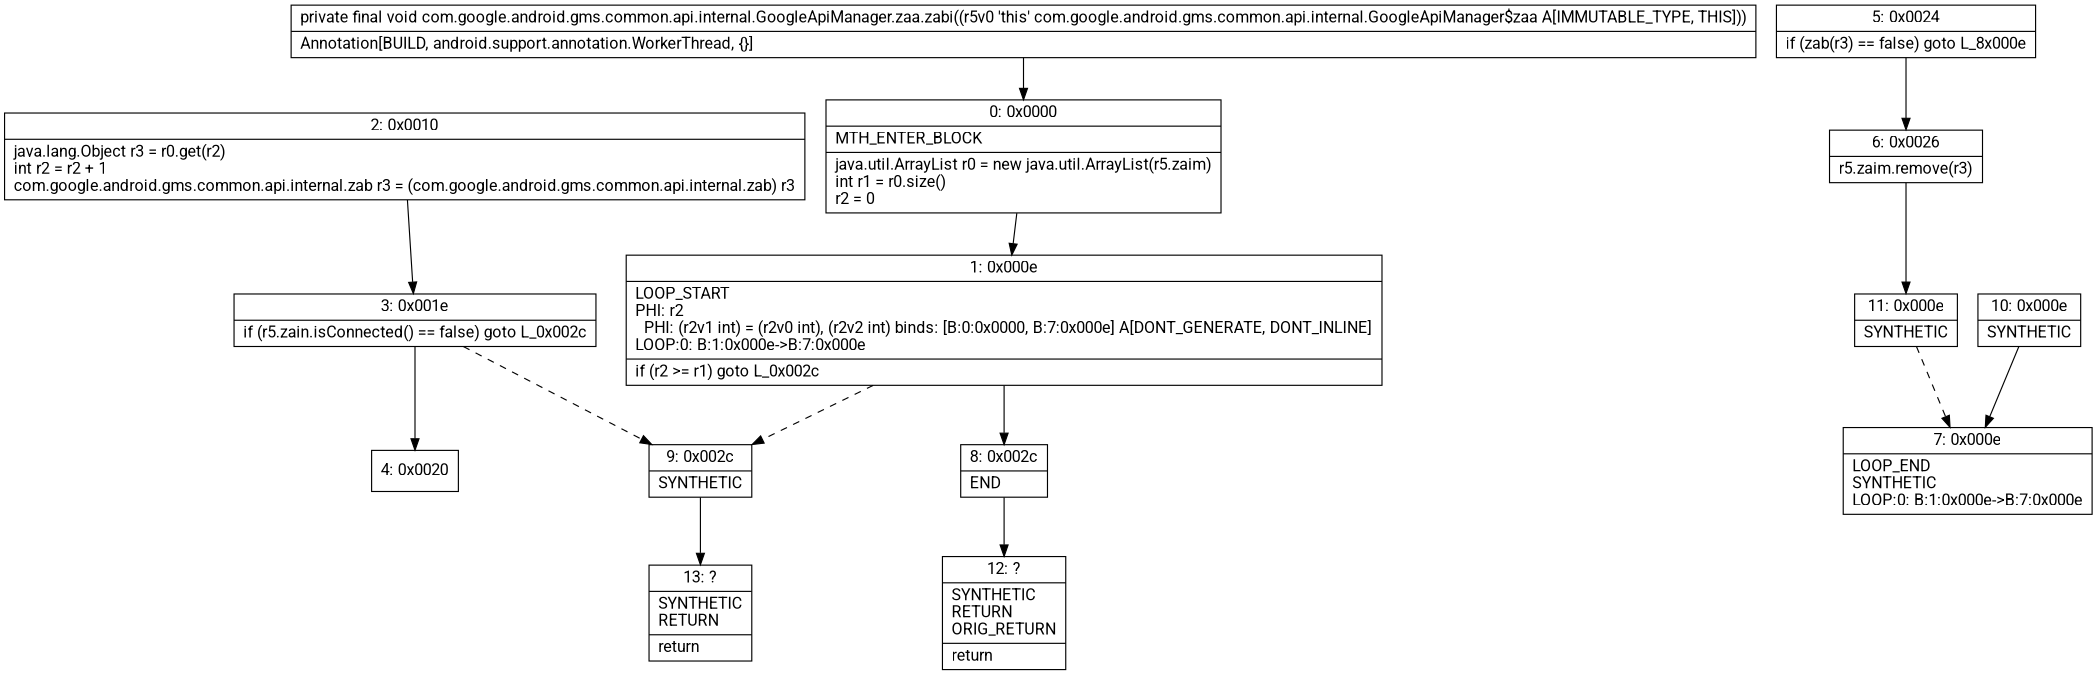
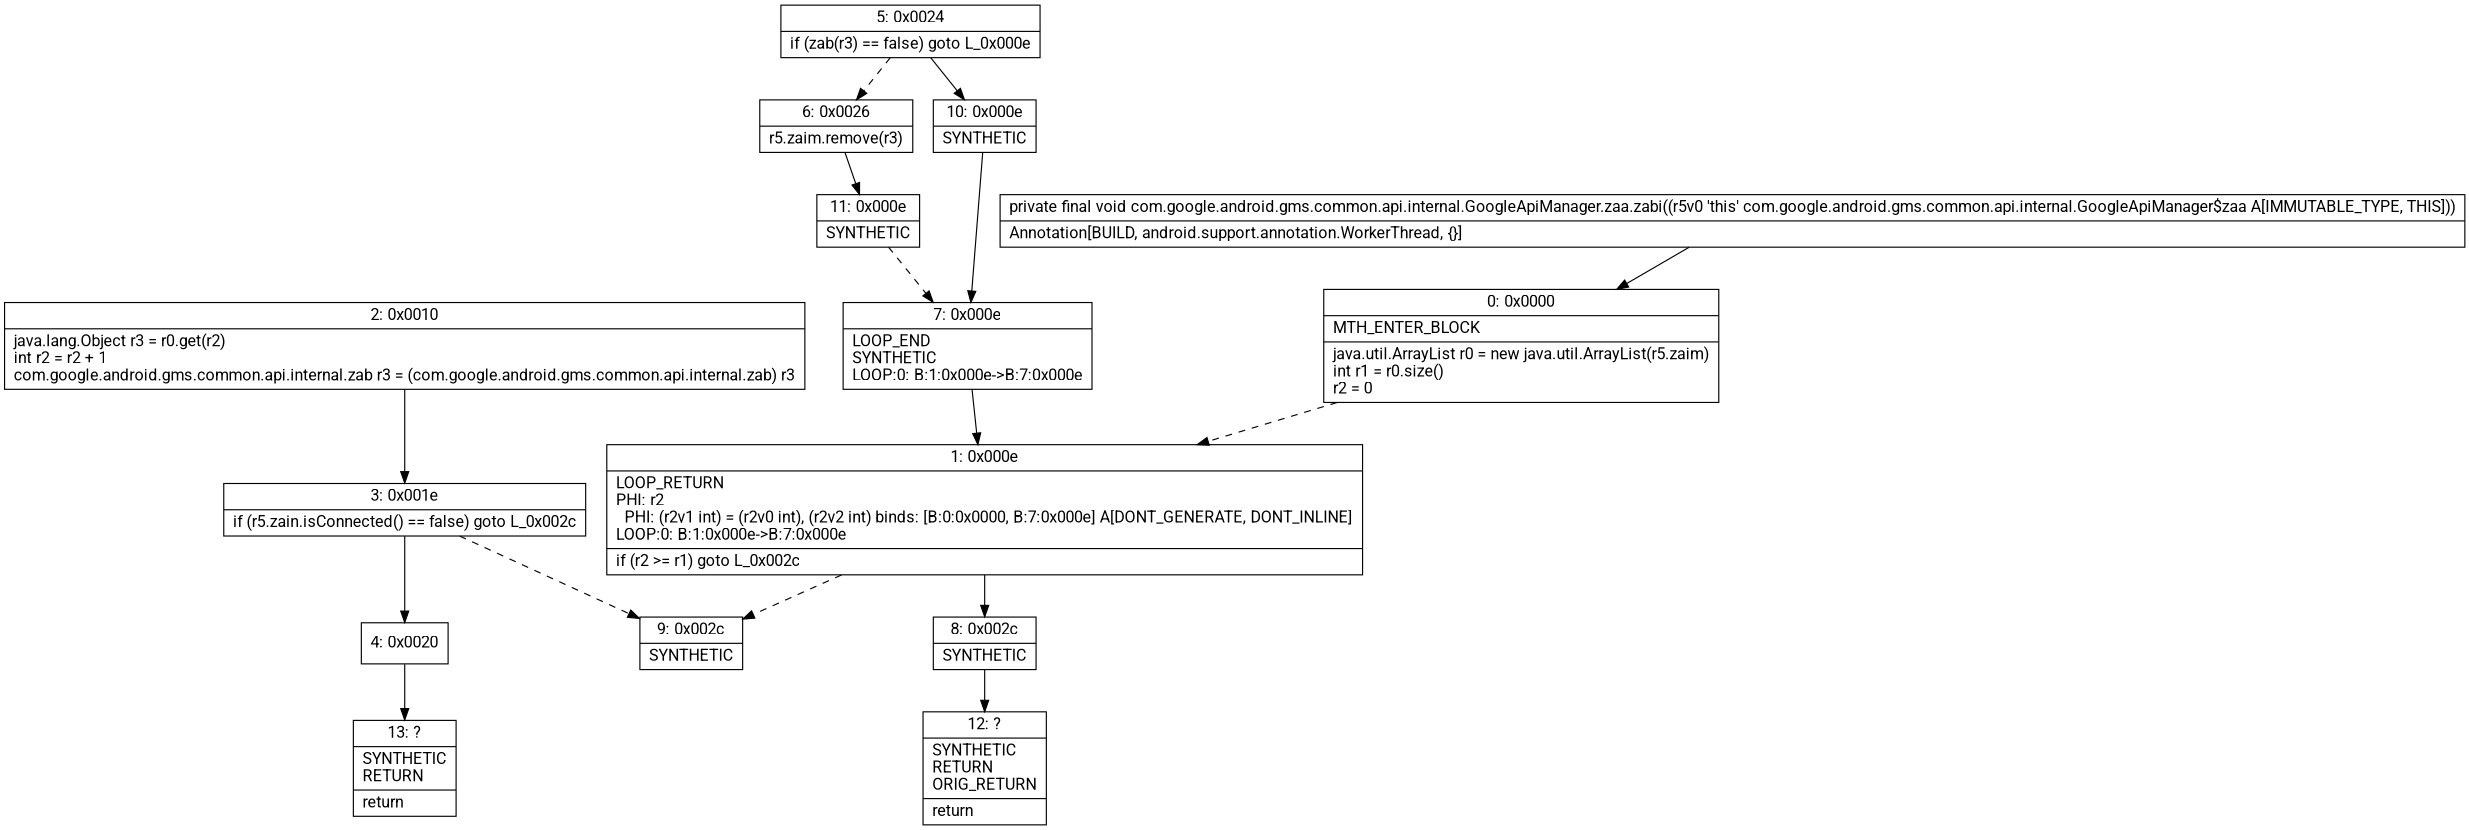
(1906, 44) -> (910, 44)
none -> (944, 74)
(1906, 88) -> (877, 74)
(1015, 228) -> (1273, 422)
(683, 294) -> (670, 483)
none -> (974, 411)
(986, 483) -> (985, 656)
(700, 525) -> (405, 686)
